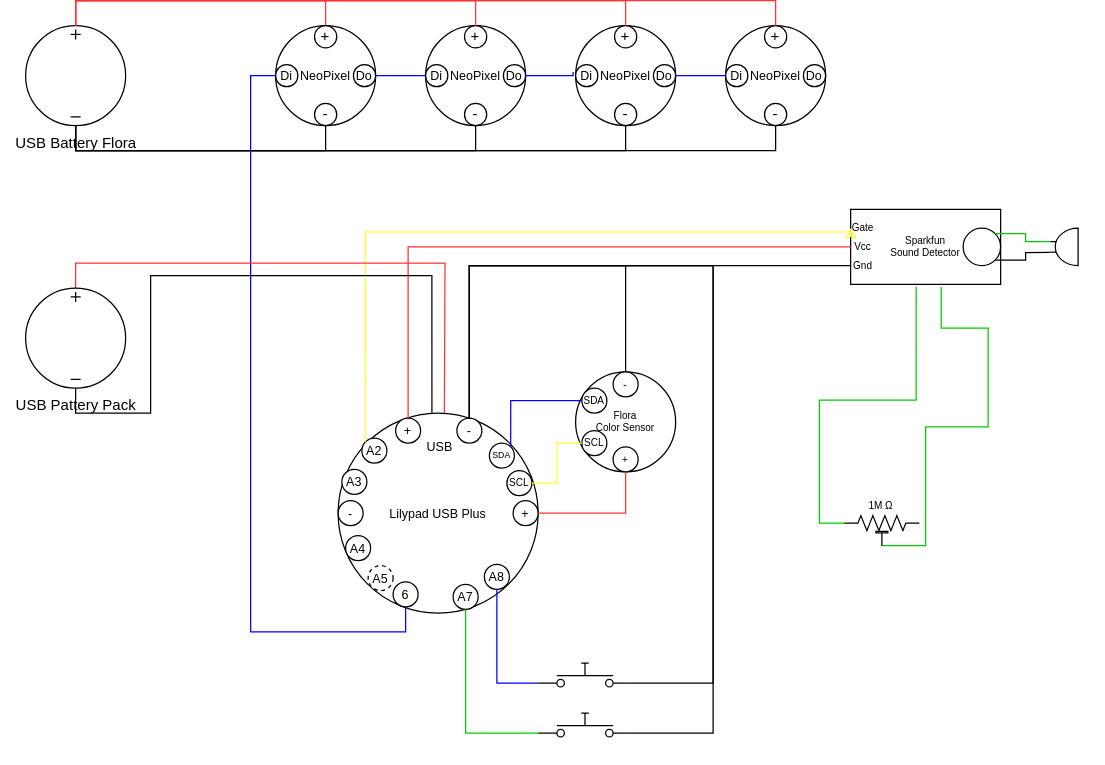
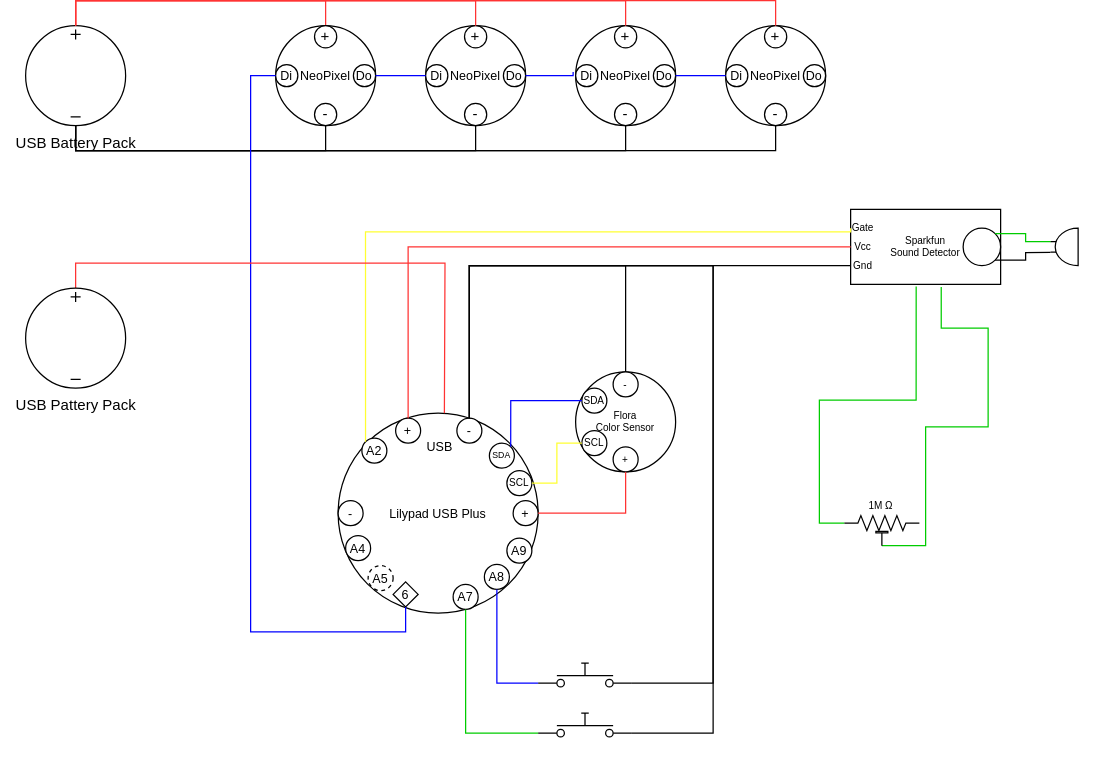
(76, 143) -> (76, 143)
(850, 232) -> (849, 232)
(242, 276) -> none
(354, 482) -> none
none -> (519, 551)
(406, 594) -> (406, 594)
